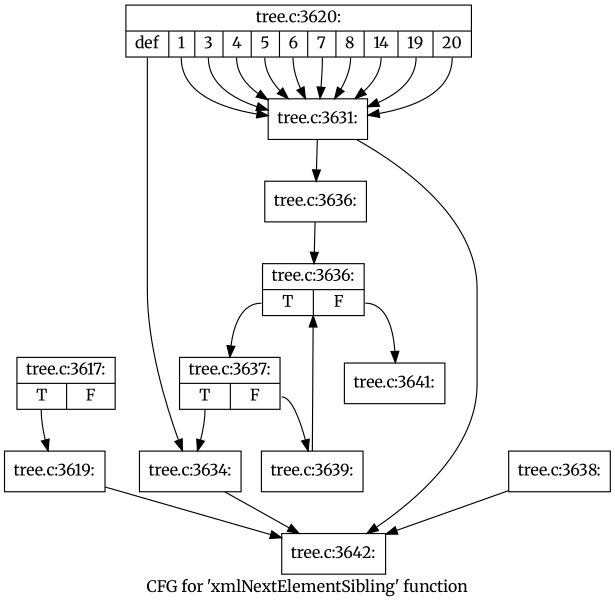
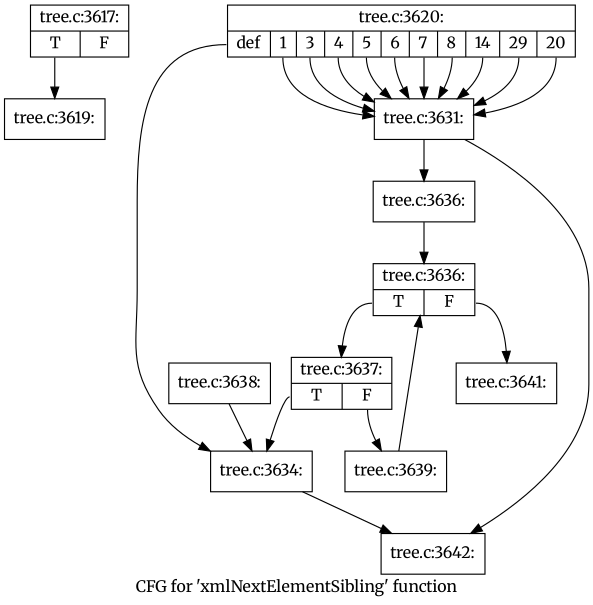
(416, 43) -> (518, 43)
(188, 511) -> none
(452, 511) -> (238, 422)
